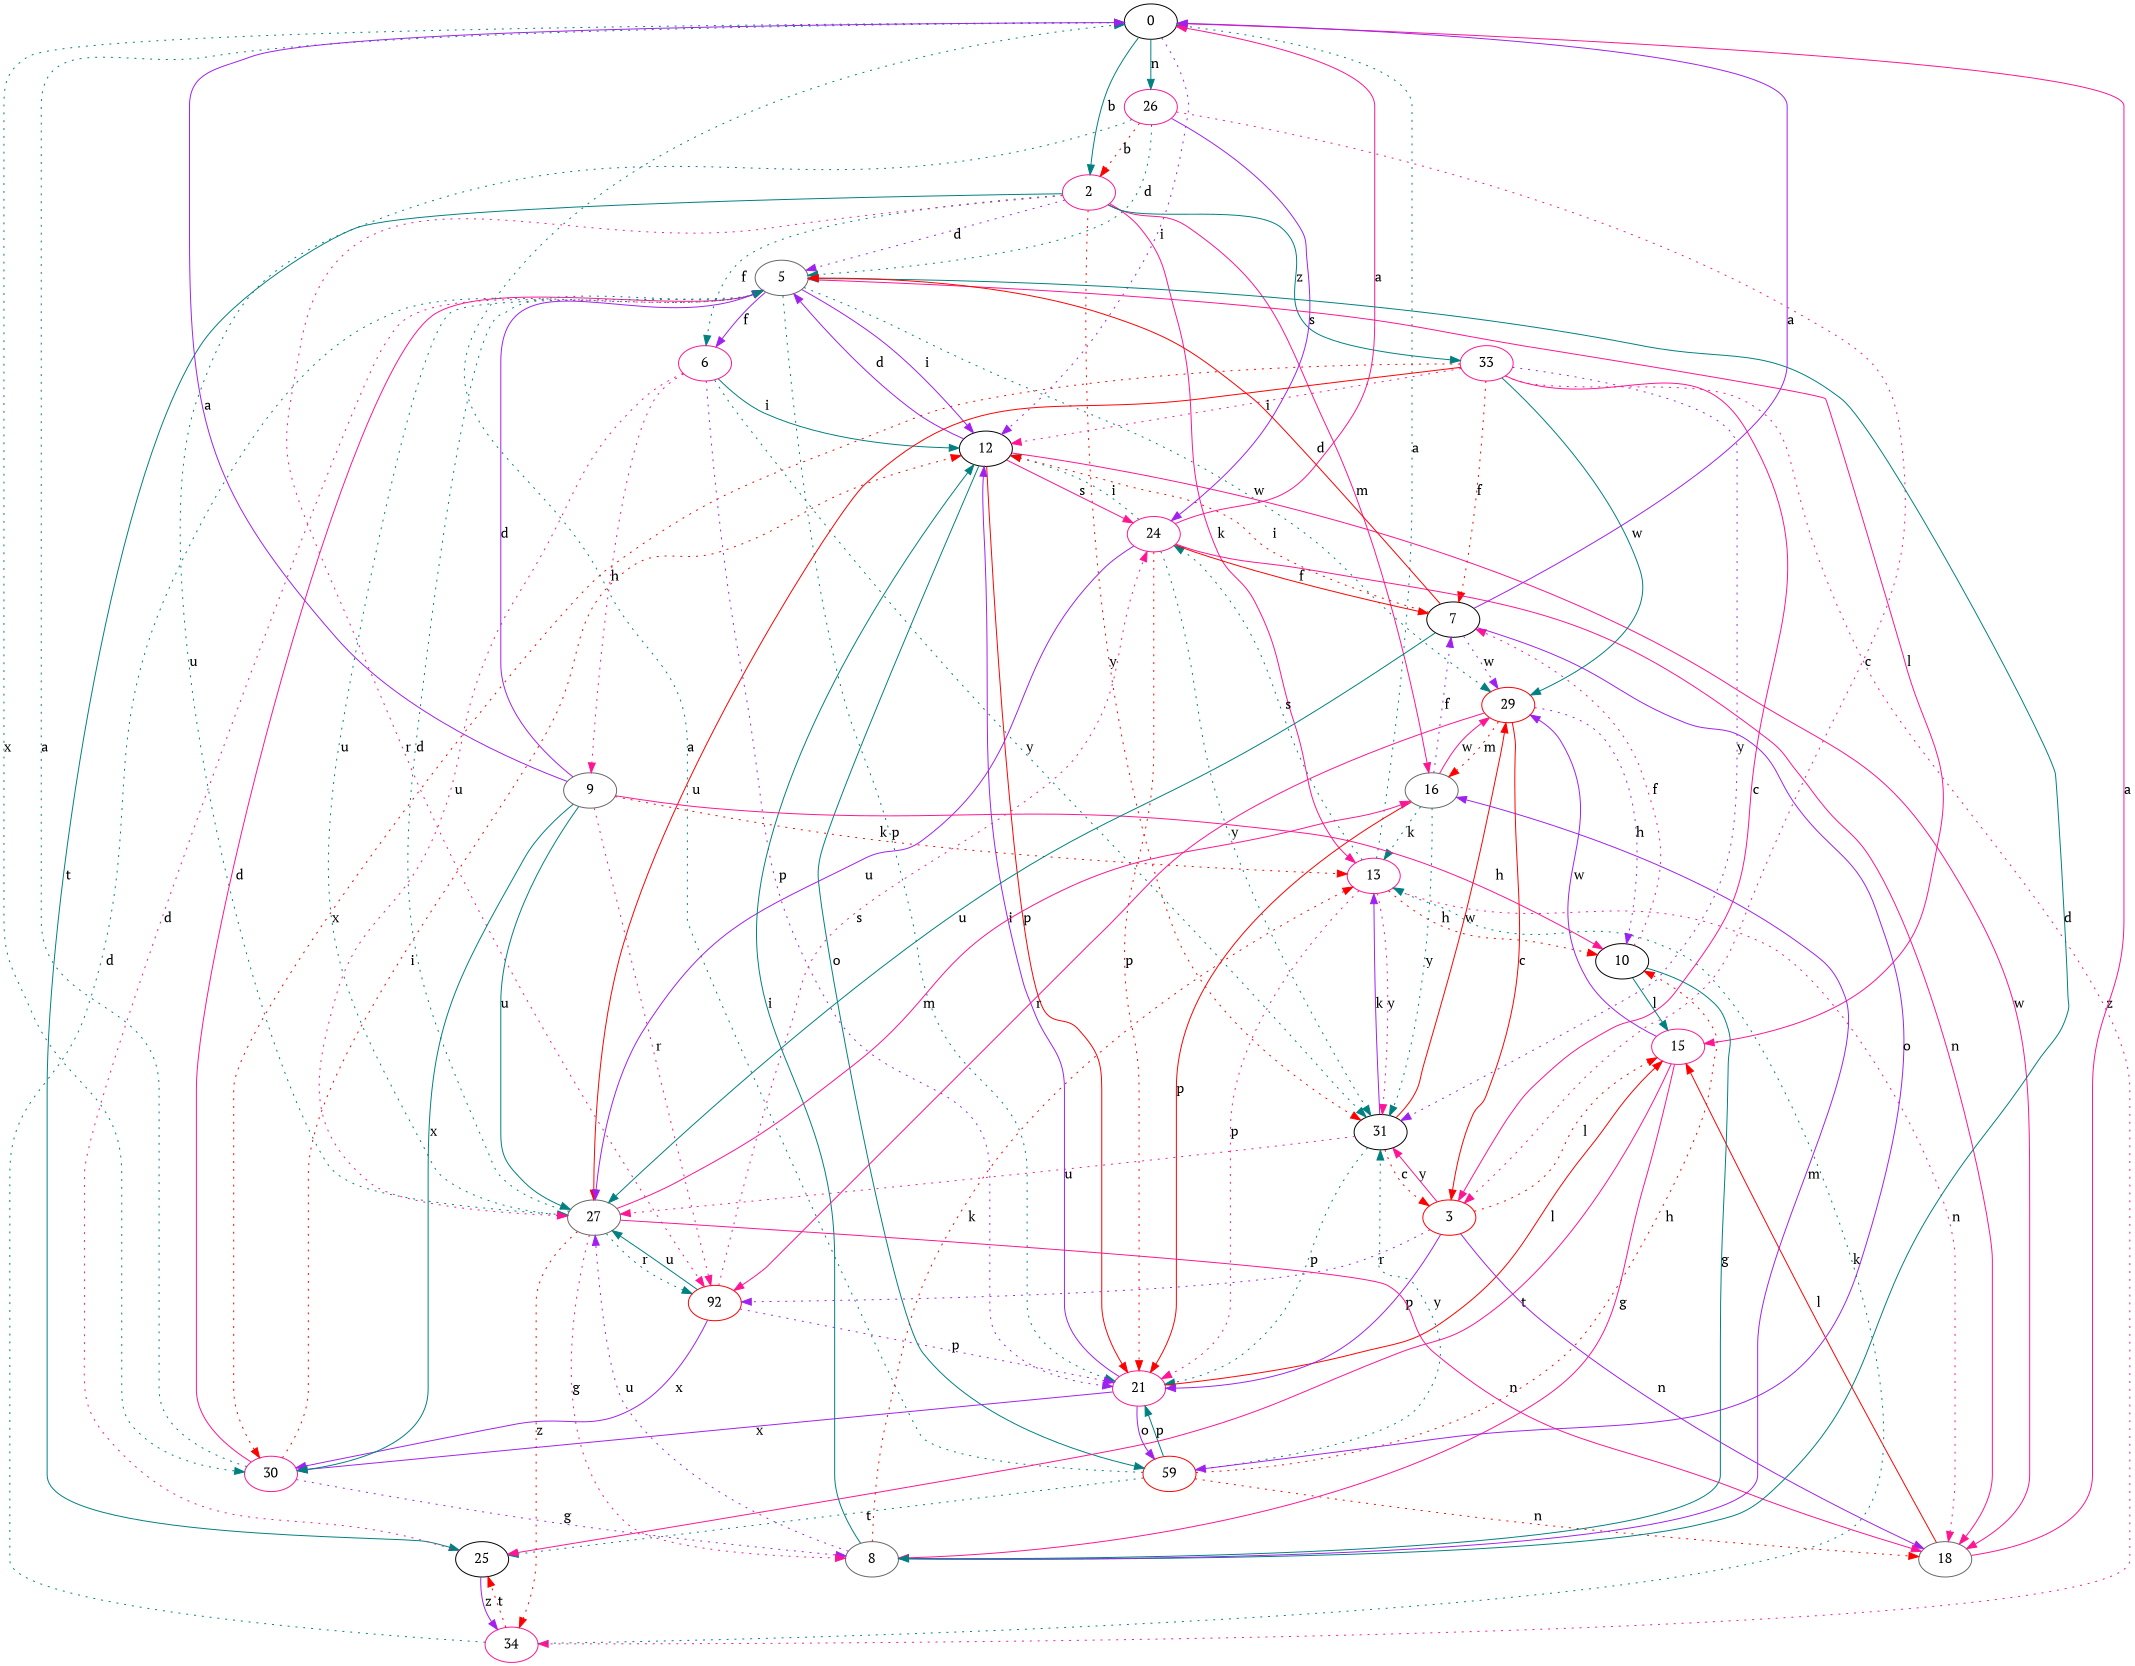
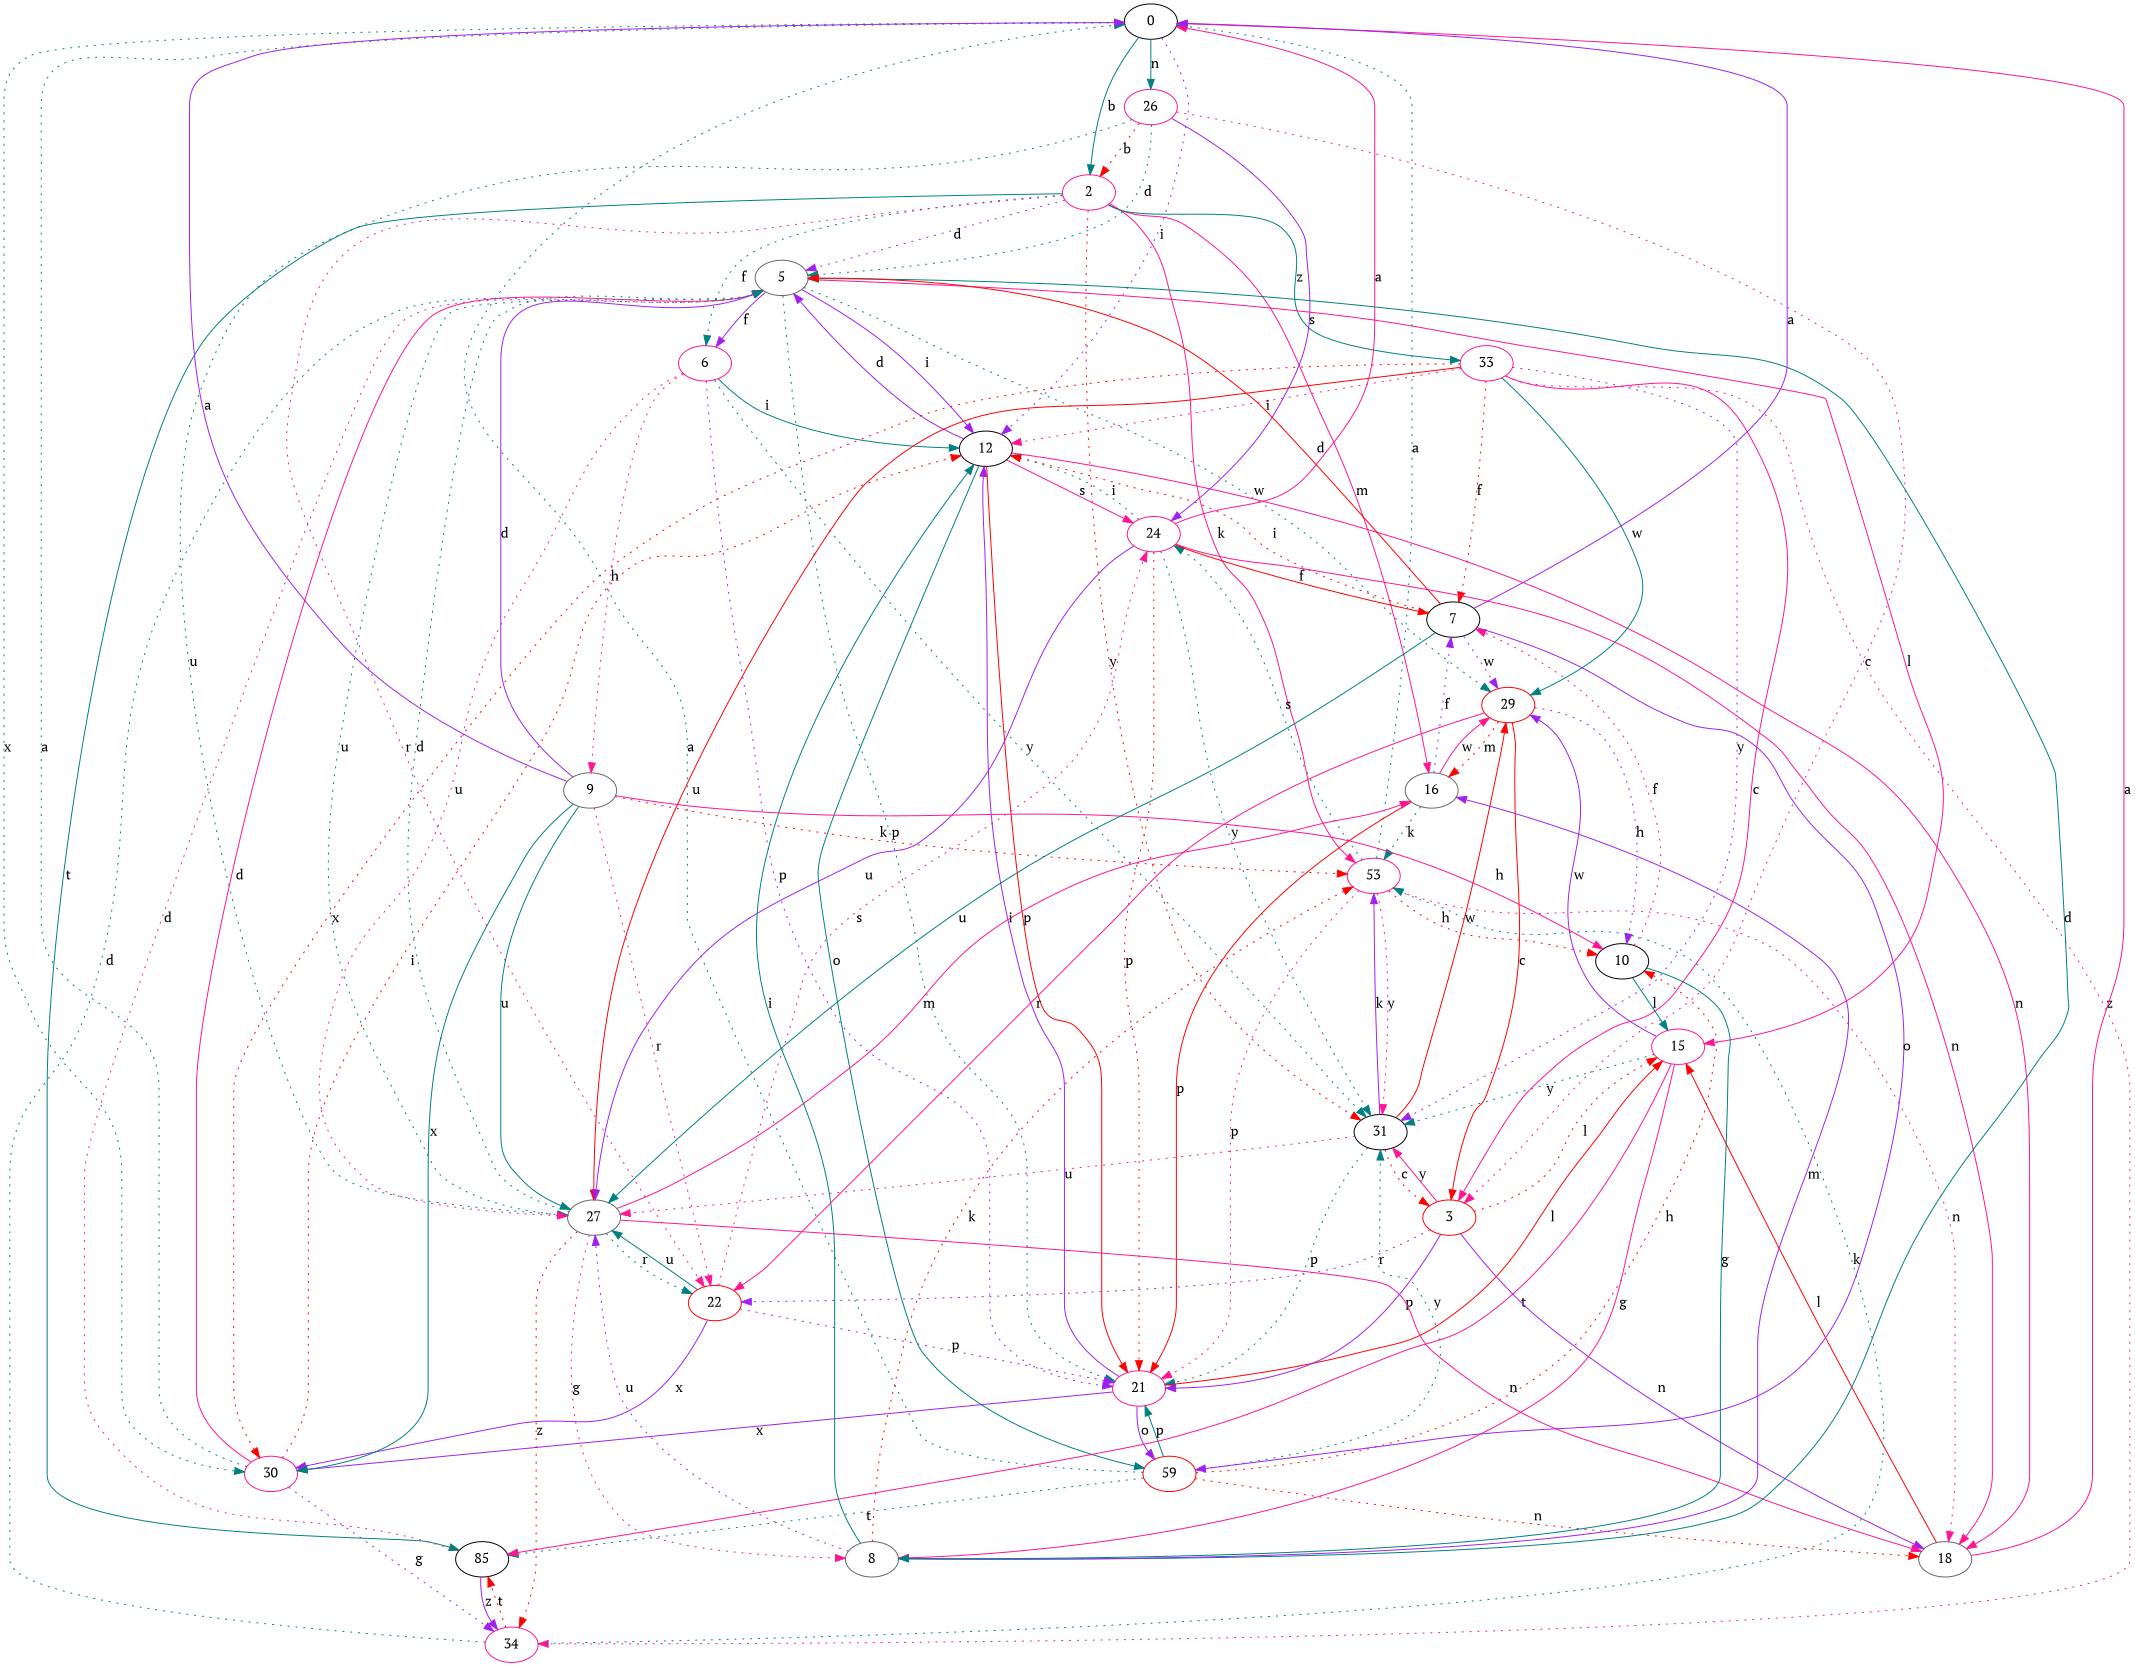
(1374, 876) -> (1374, 876)
(1425, 959) -> (1546, 1085)
(2019, 1004) -> (2019, 1004)
(715, 1303) -> (715, 1303)
(565, 1524) -> (387, 1556)
(482, 1559) -> (482, 1559)
